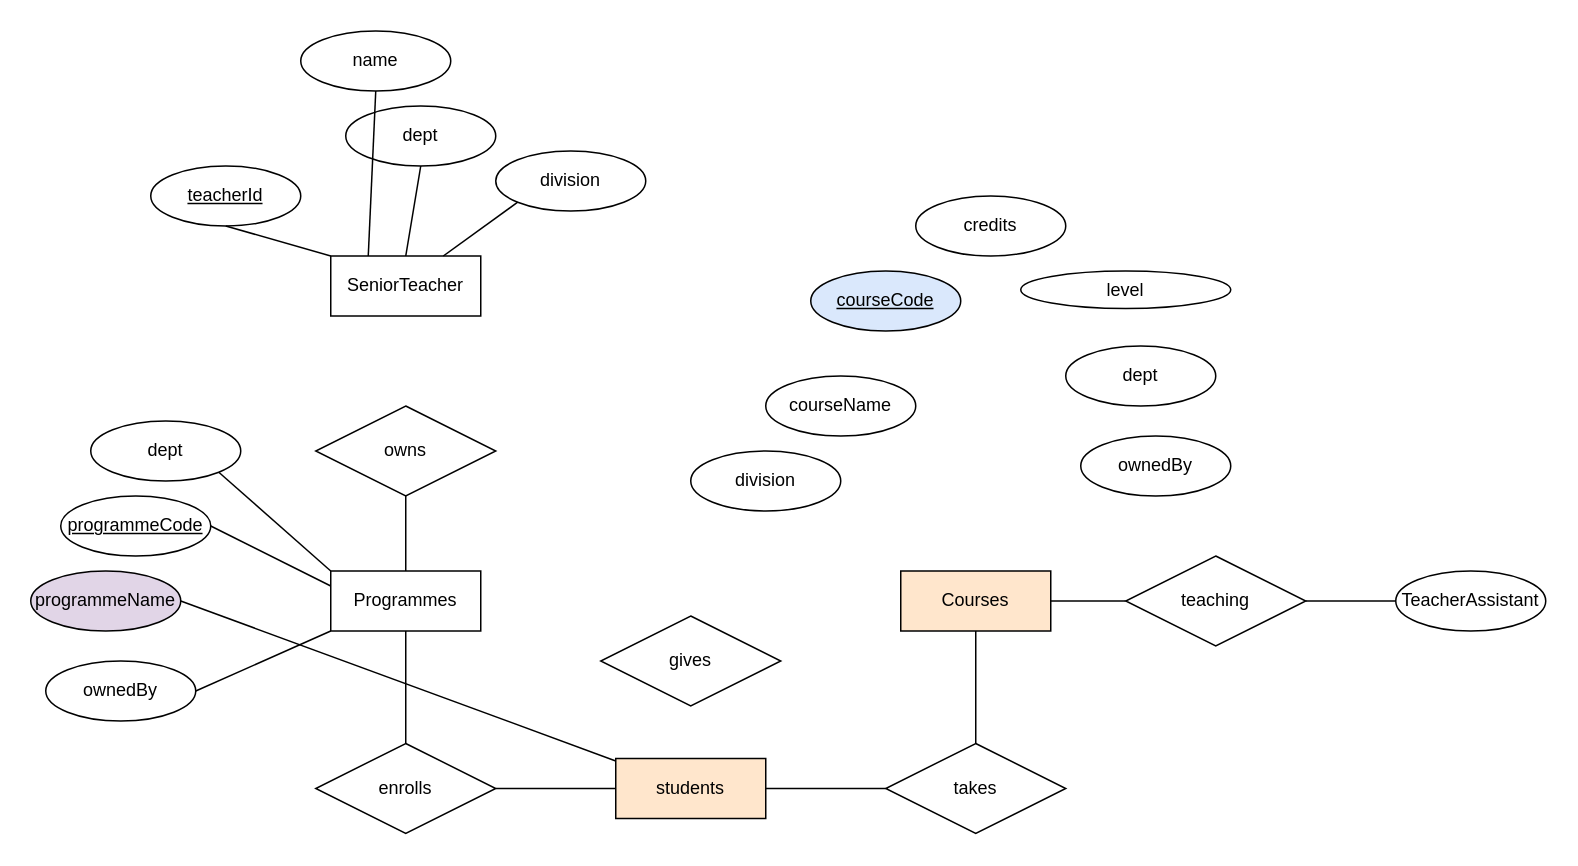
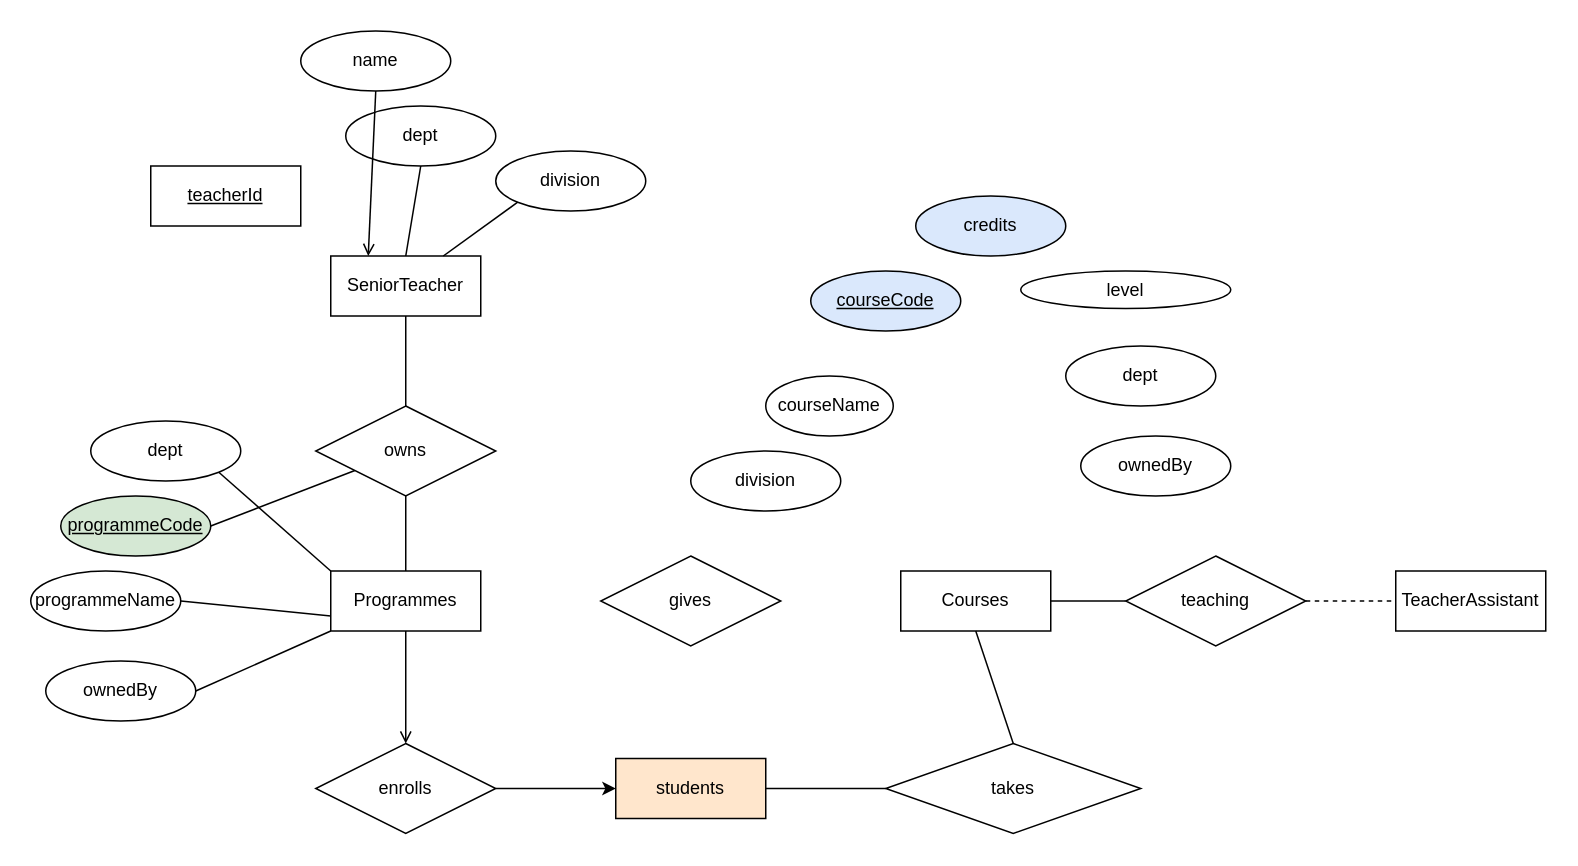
(226, 196) -> (226, 196)
(991, 226) -> (991, 226)
(278, 241) -> none
(369, 250) -> (369, 248)
none -> (406, 361)
(841, 406) -> (830, 406)
(136, 526) -> (136, 526)
(271, 556) -> (283, 498)
(106, 601) -> (106, 601)
(976, 601) -> (976, 601)
(1352, 601) -> (1352, 601)
(1471, 601) -> (1471, 601)
(691, 661) -> (691, 601)
(398, 681) -> (256, 608)
(406, 737) -> (406, 736)
(608, 788) -> (604, 788)
(976, 788) -> (1013, 788)
